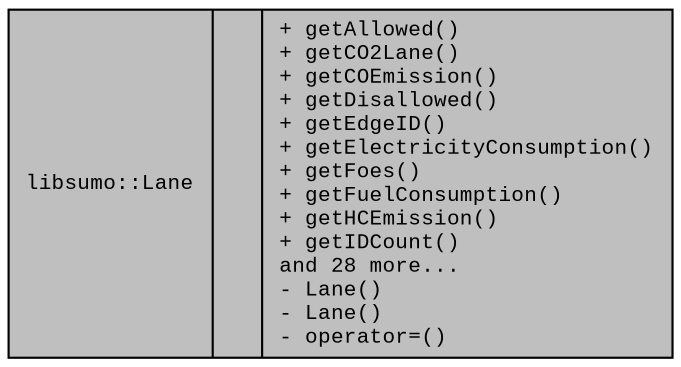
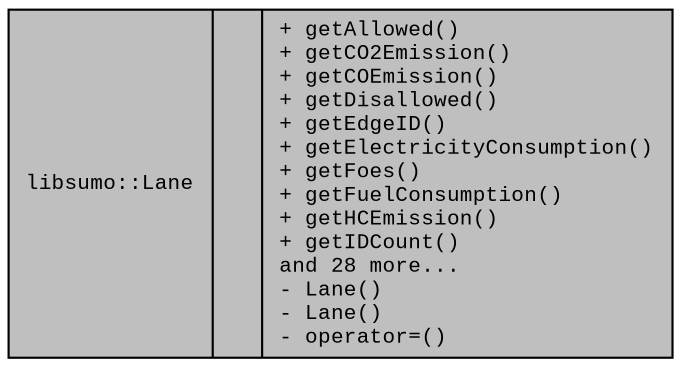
(371, 53) -> (396, 53)
